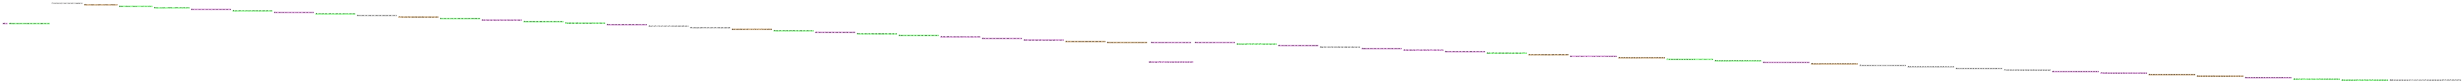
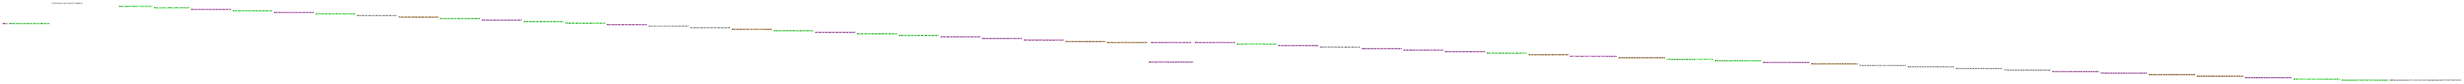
(101, 5) -> none
